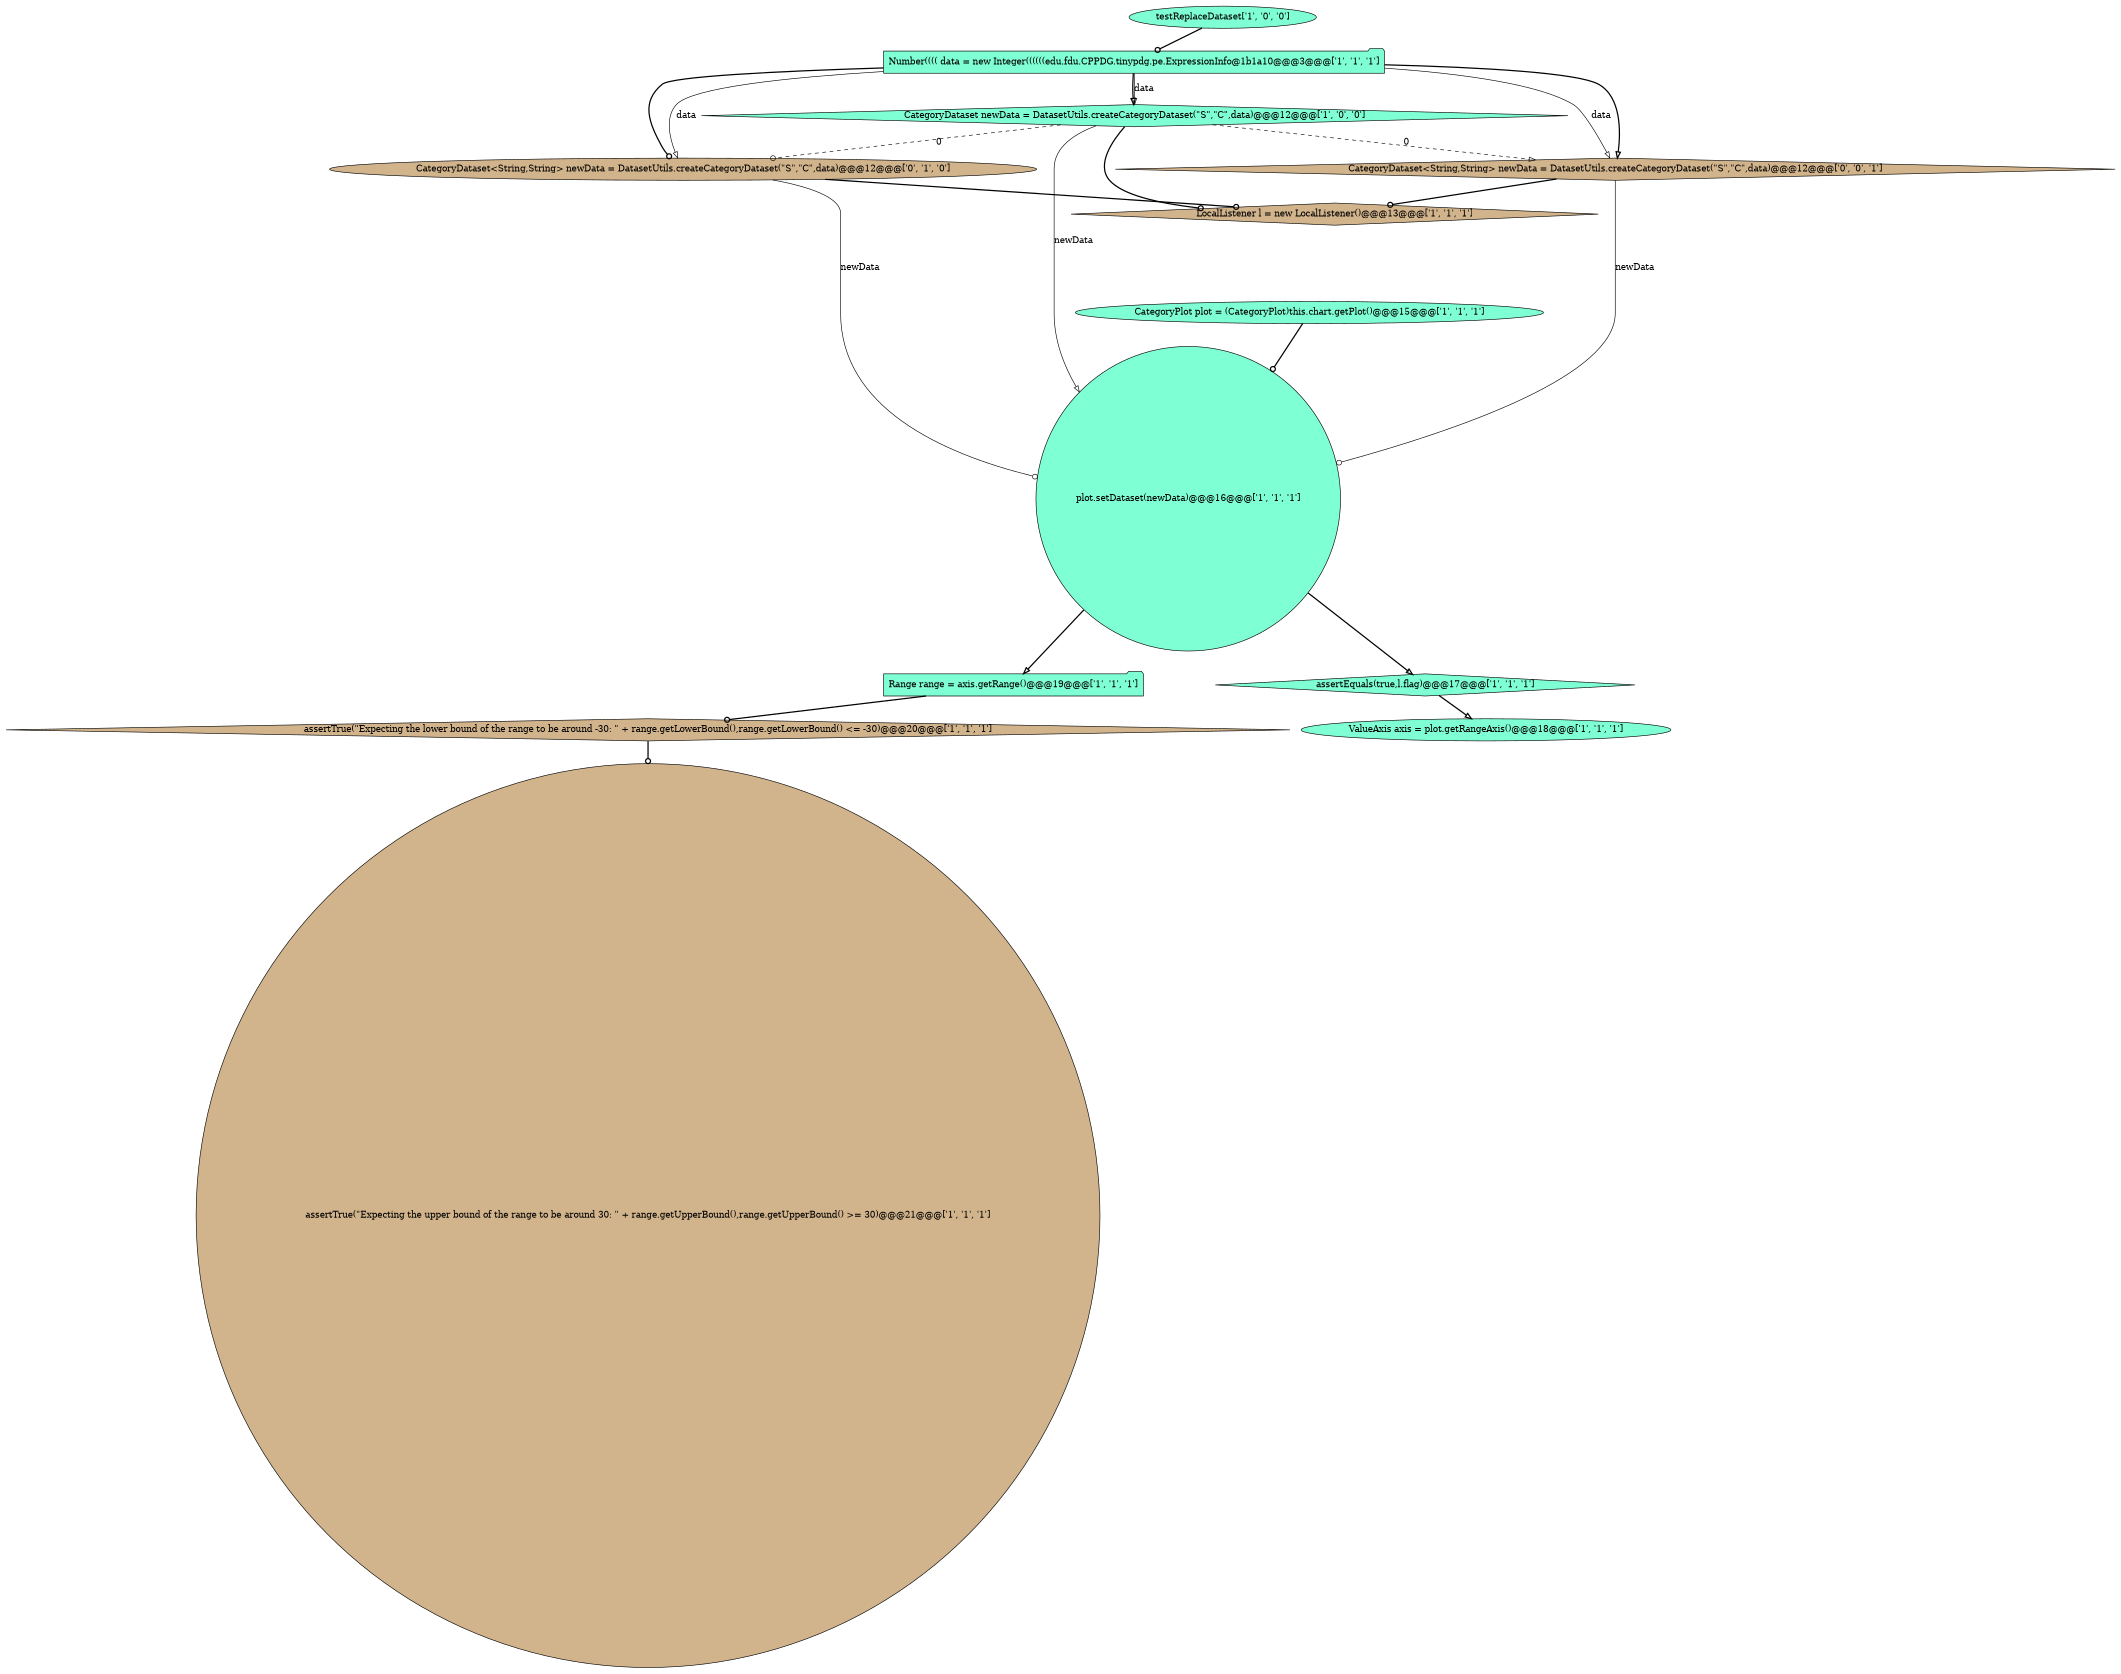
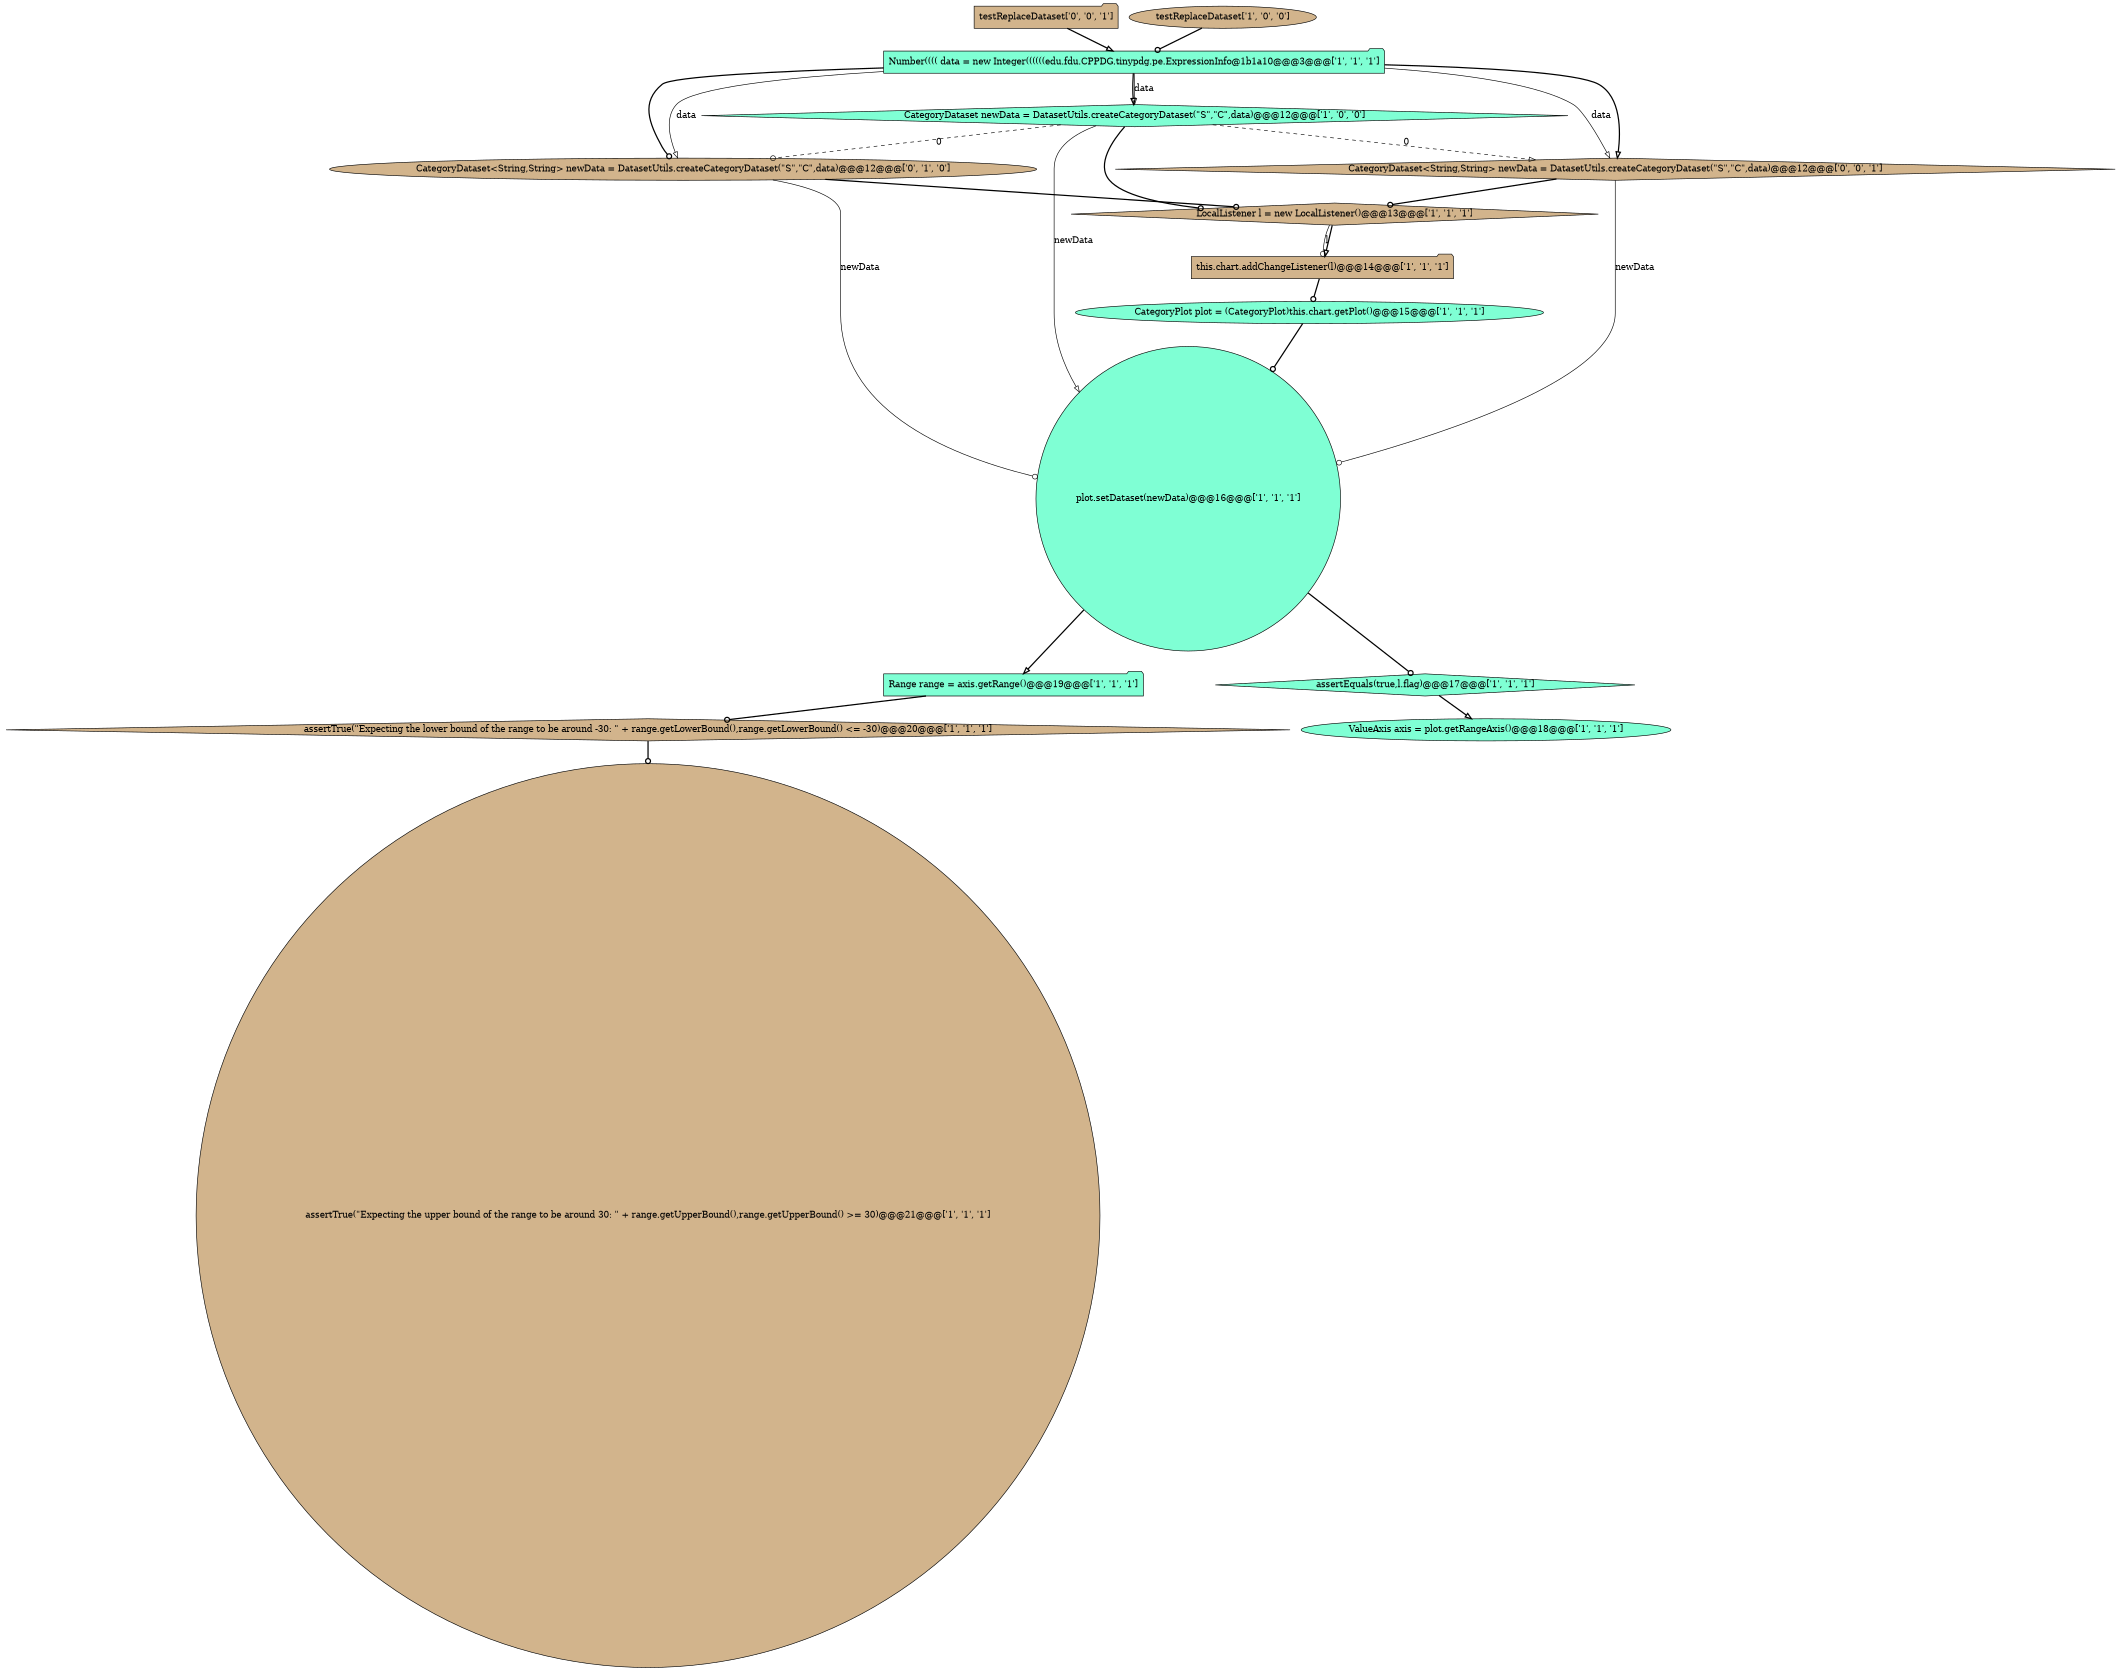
none -> (1046, 17)
(1223, 17) -> (1223, 17)
none -> (1322, 268)
(1358, 632) -> (1358, 632)
